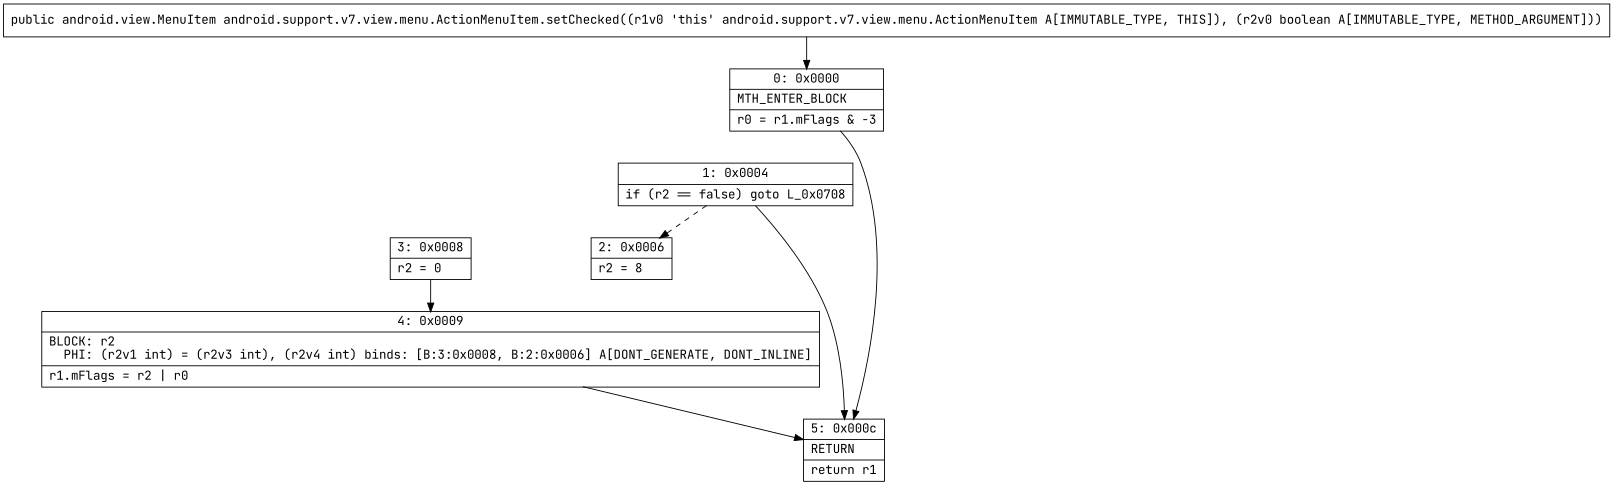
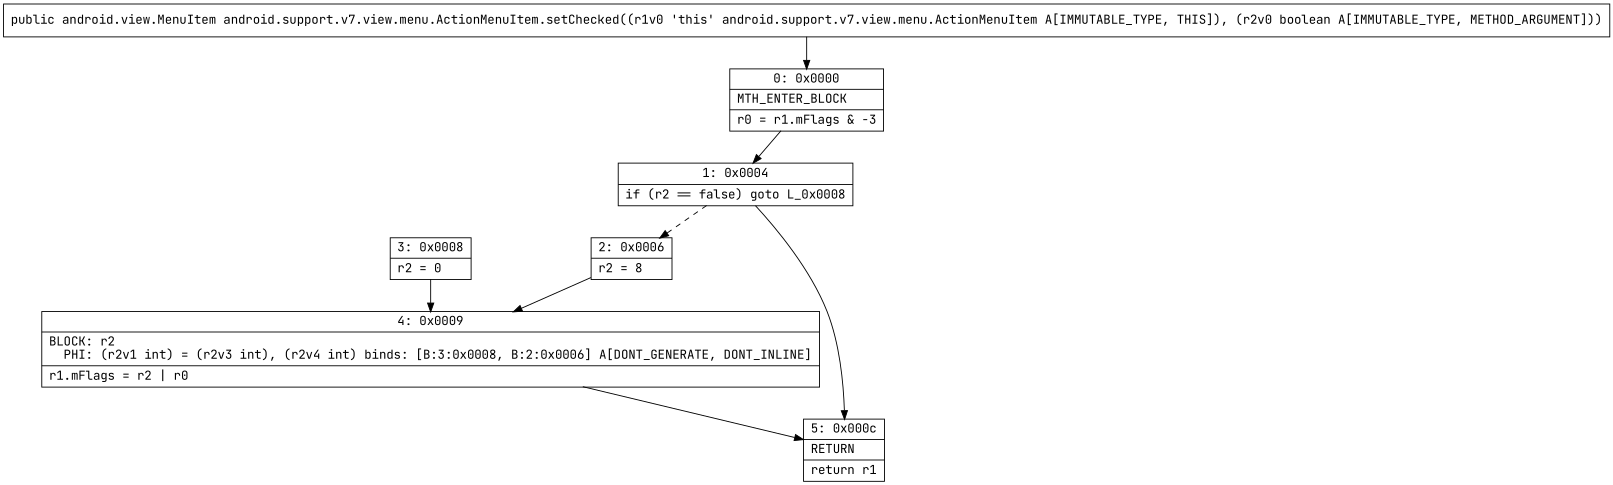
(736, 195) -> (736, 195)
(877, 268) -> (770, 144)
none -> (556, 293)
